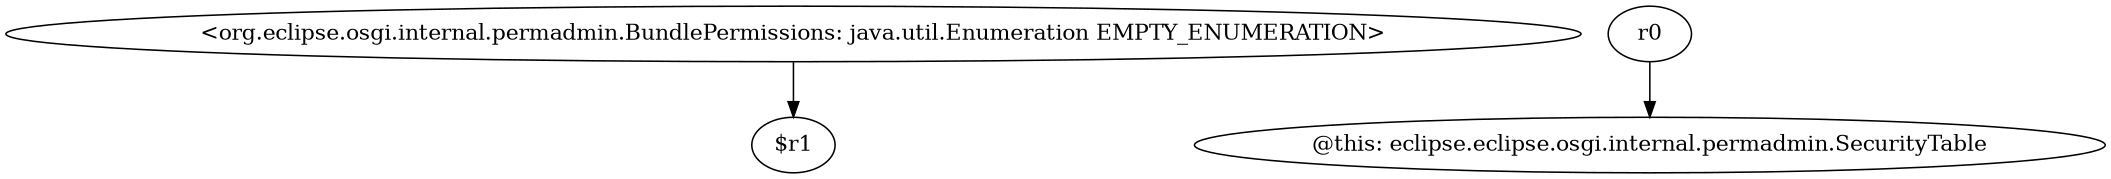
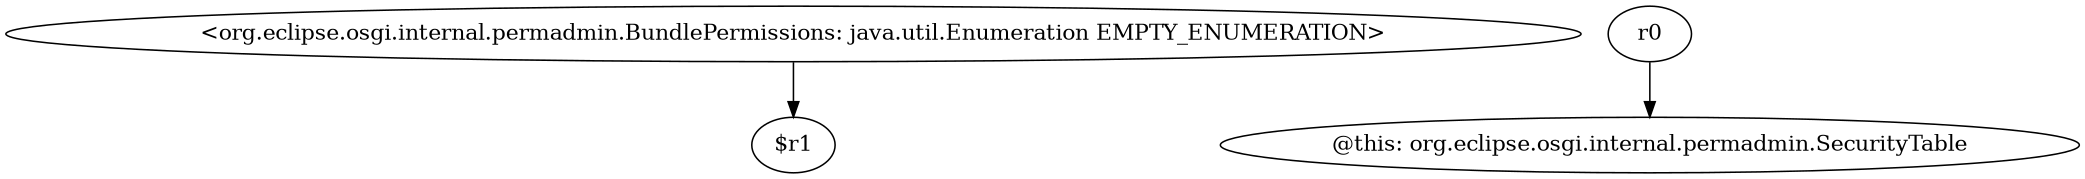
(1650, 145) -> (1650, 145)
